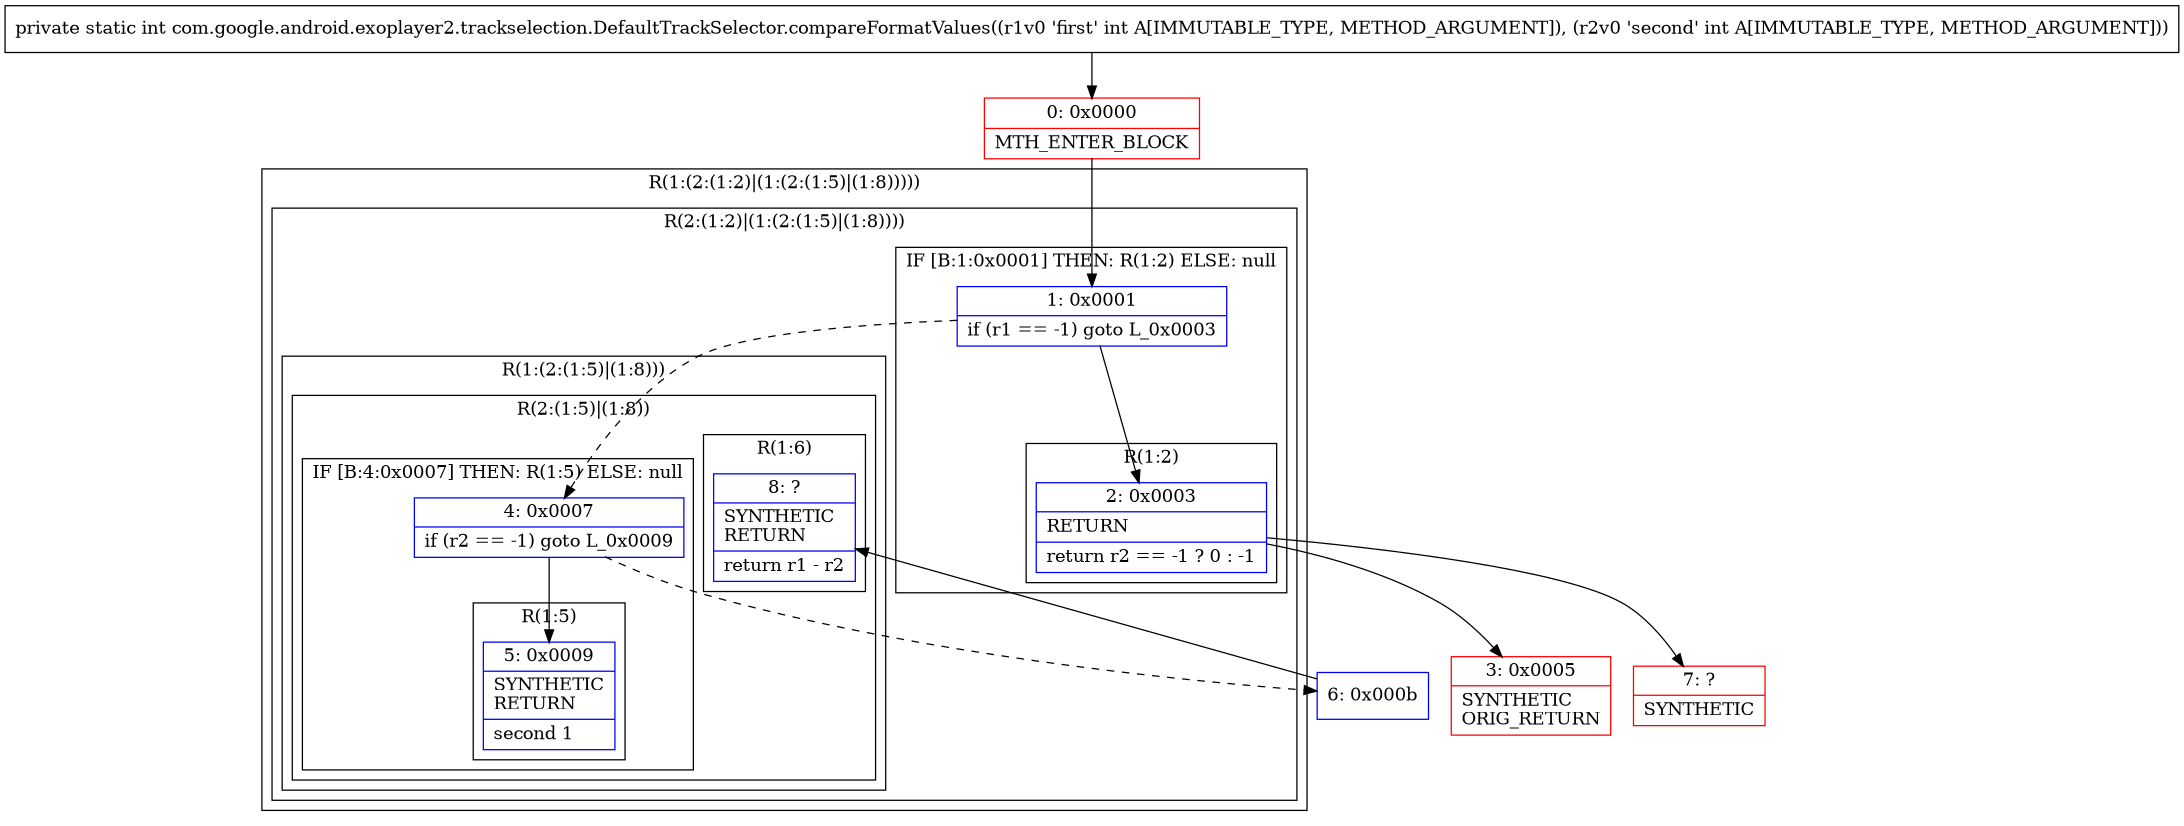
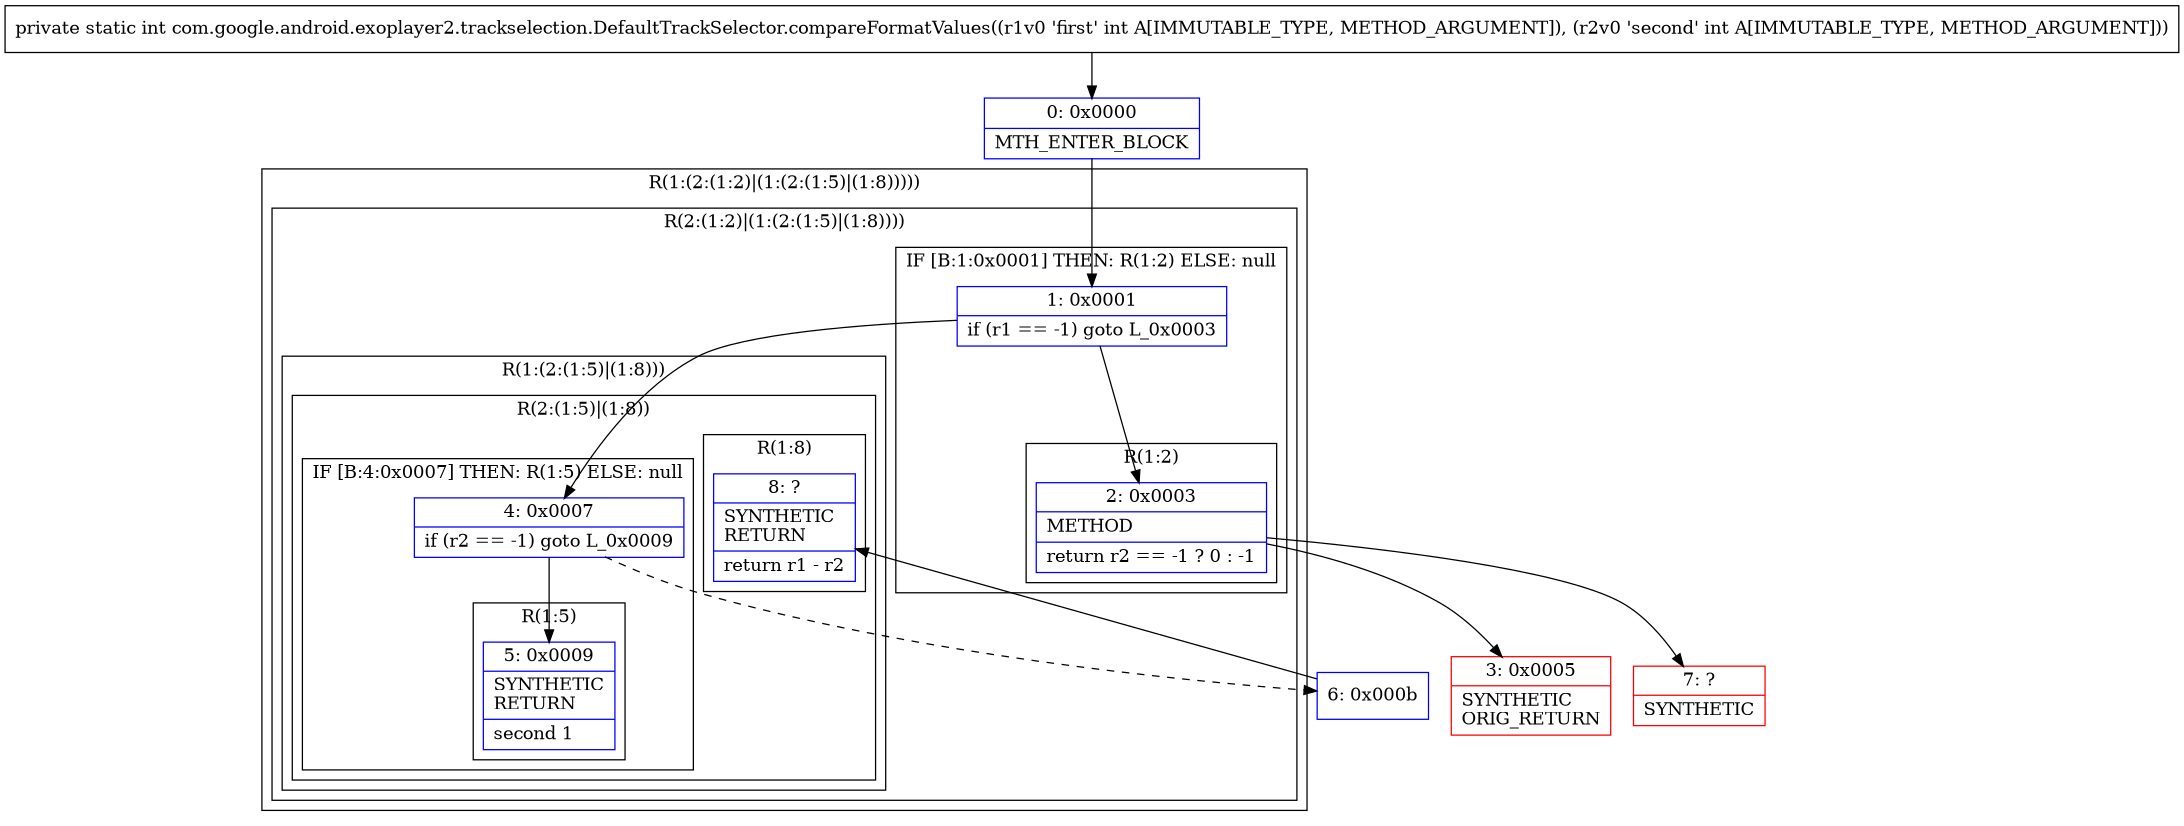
(1092, 128) -> (1092, 128)
(735, 344) -> (735, 344)
(784, 449) -> (784, 449)
(1088, 526) -> (1090, 526)
